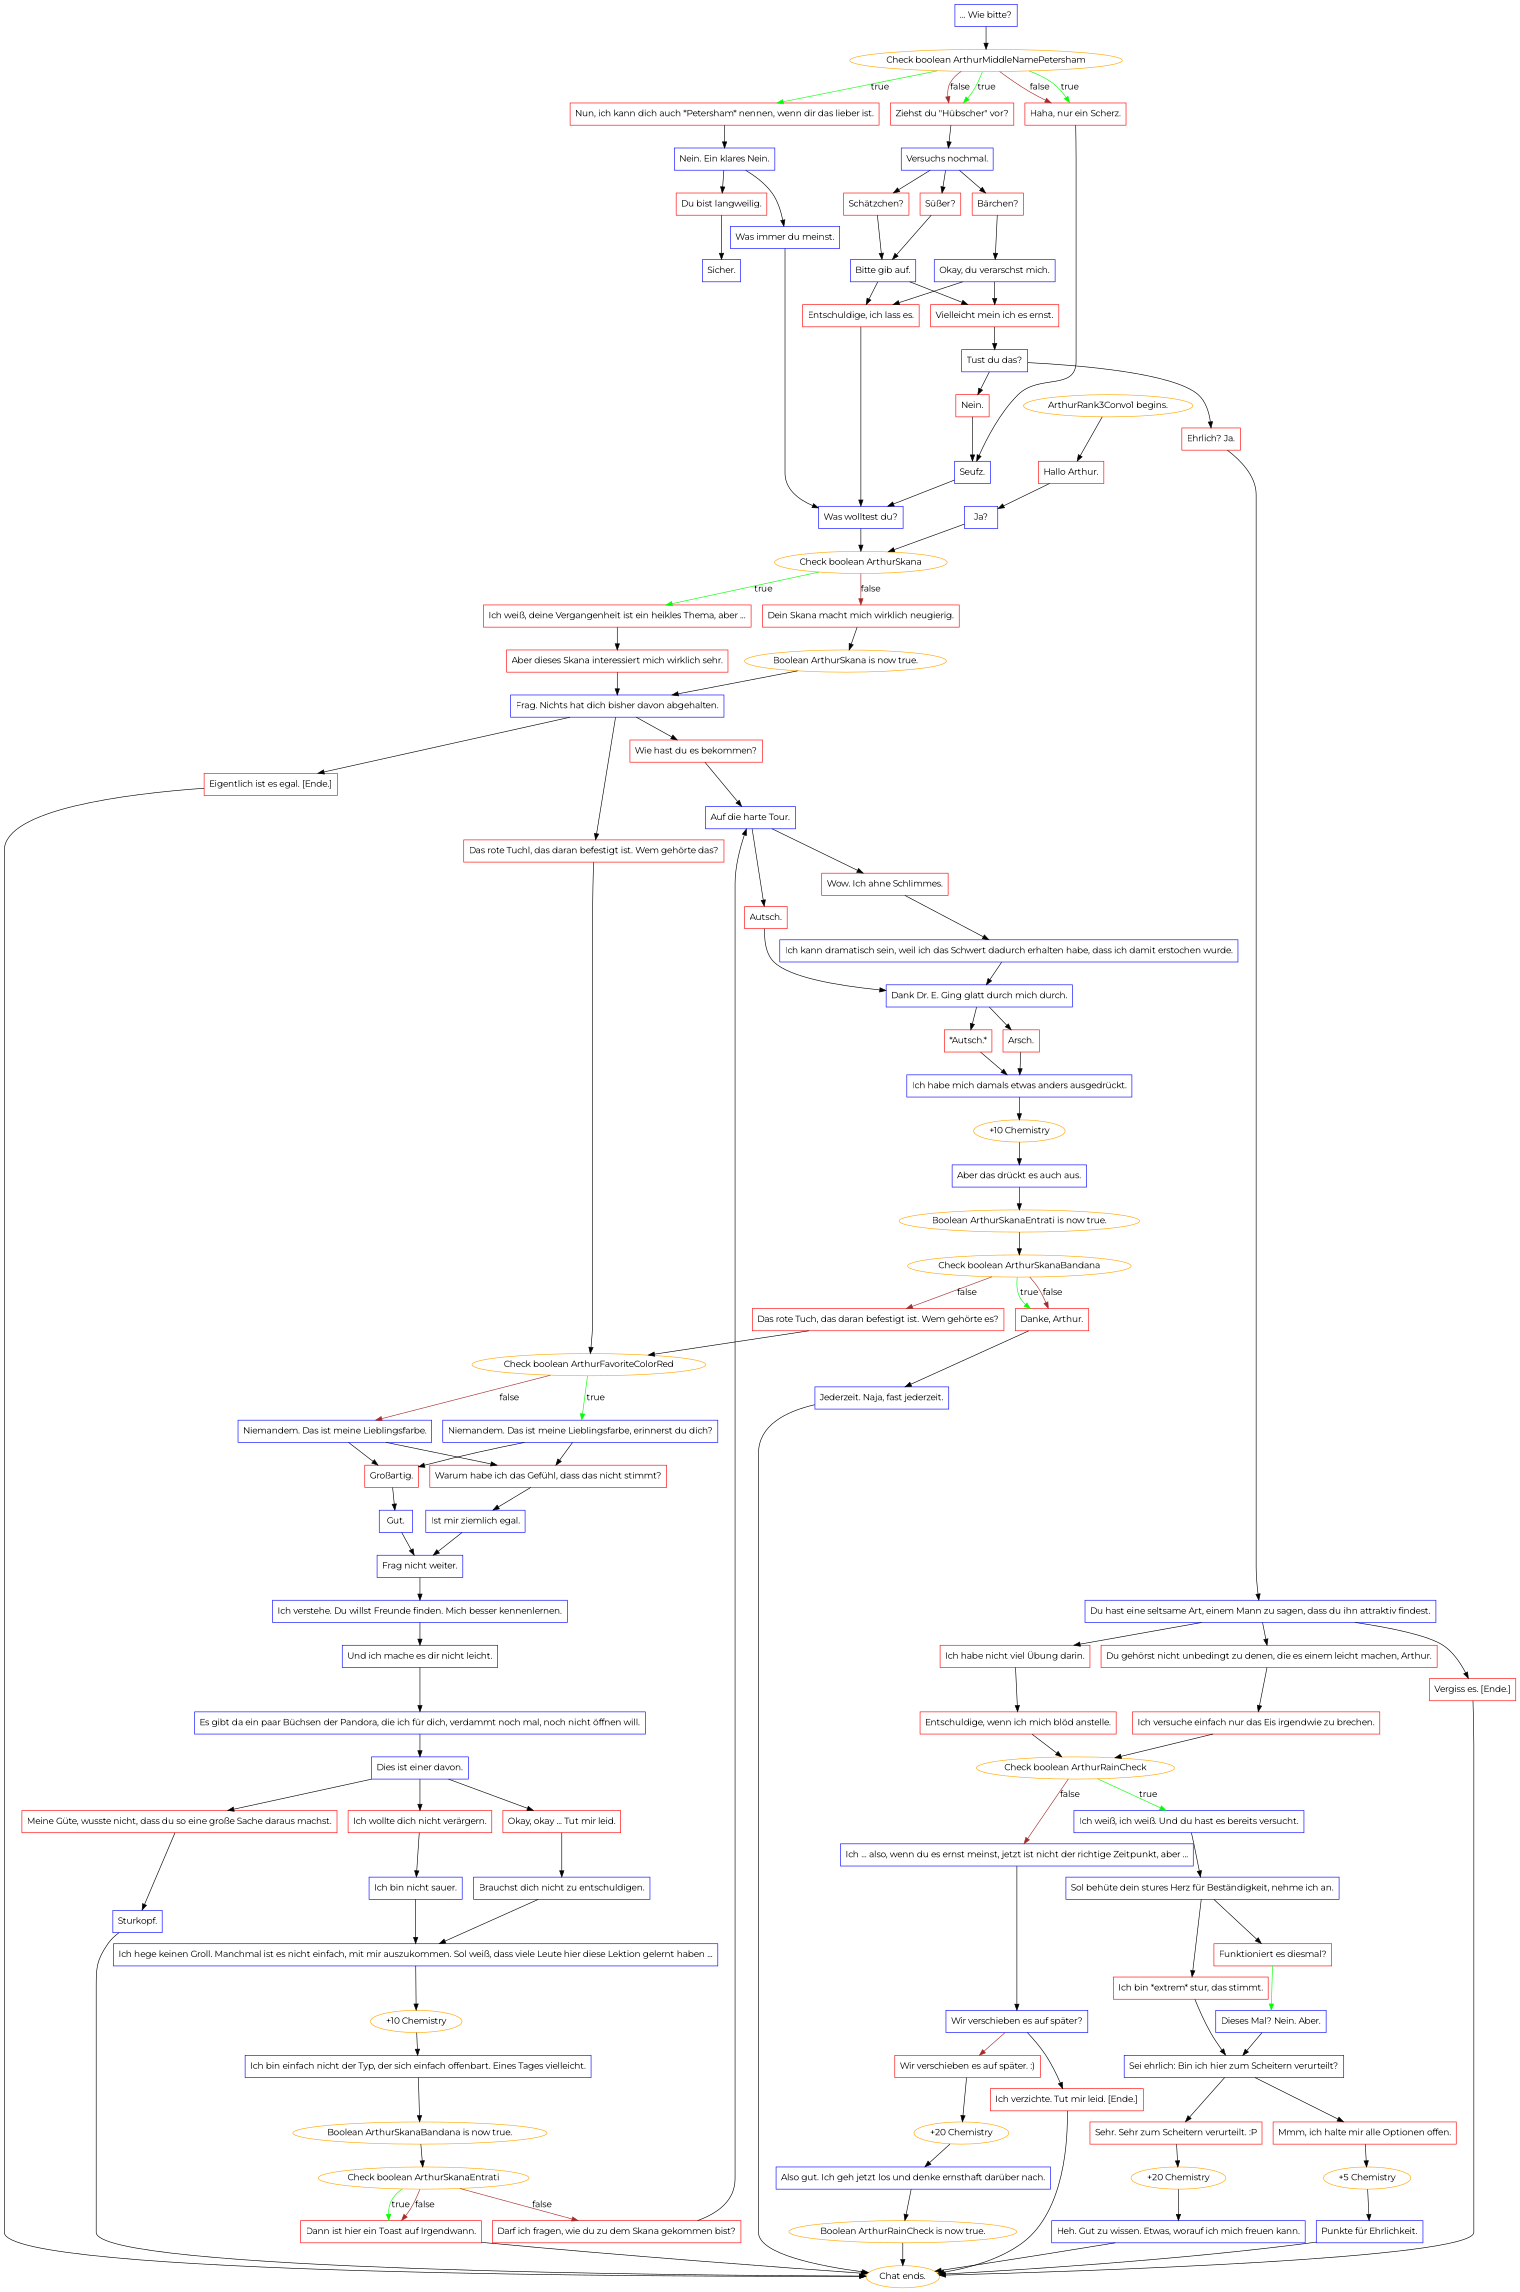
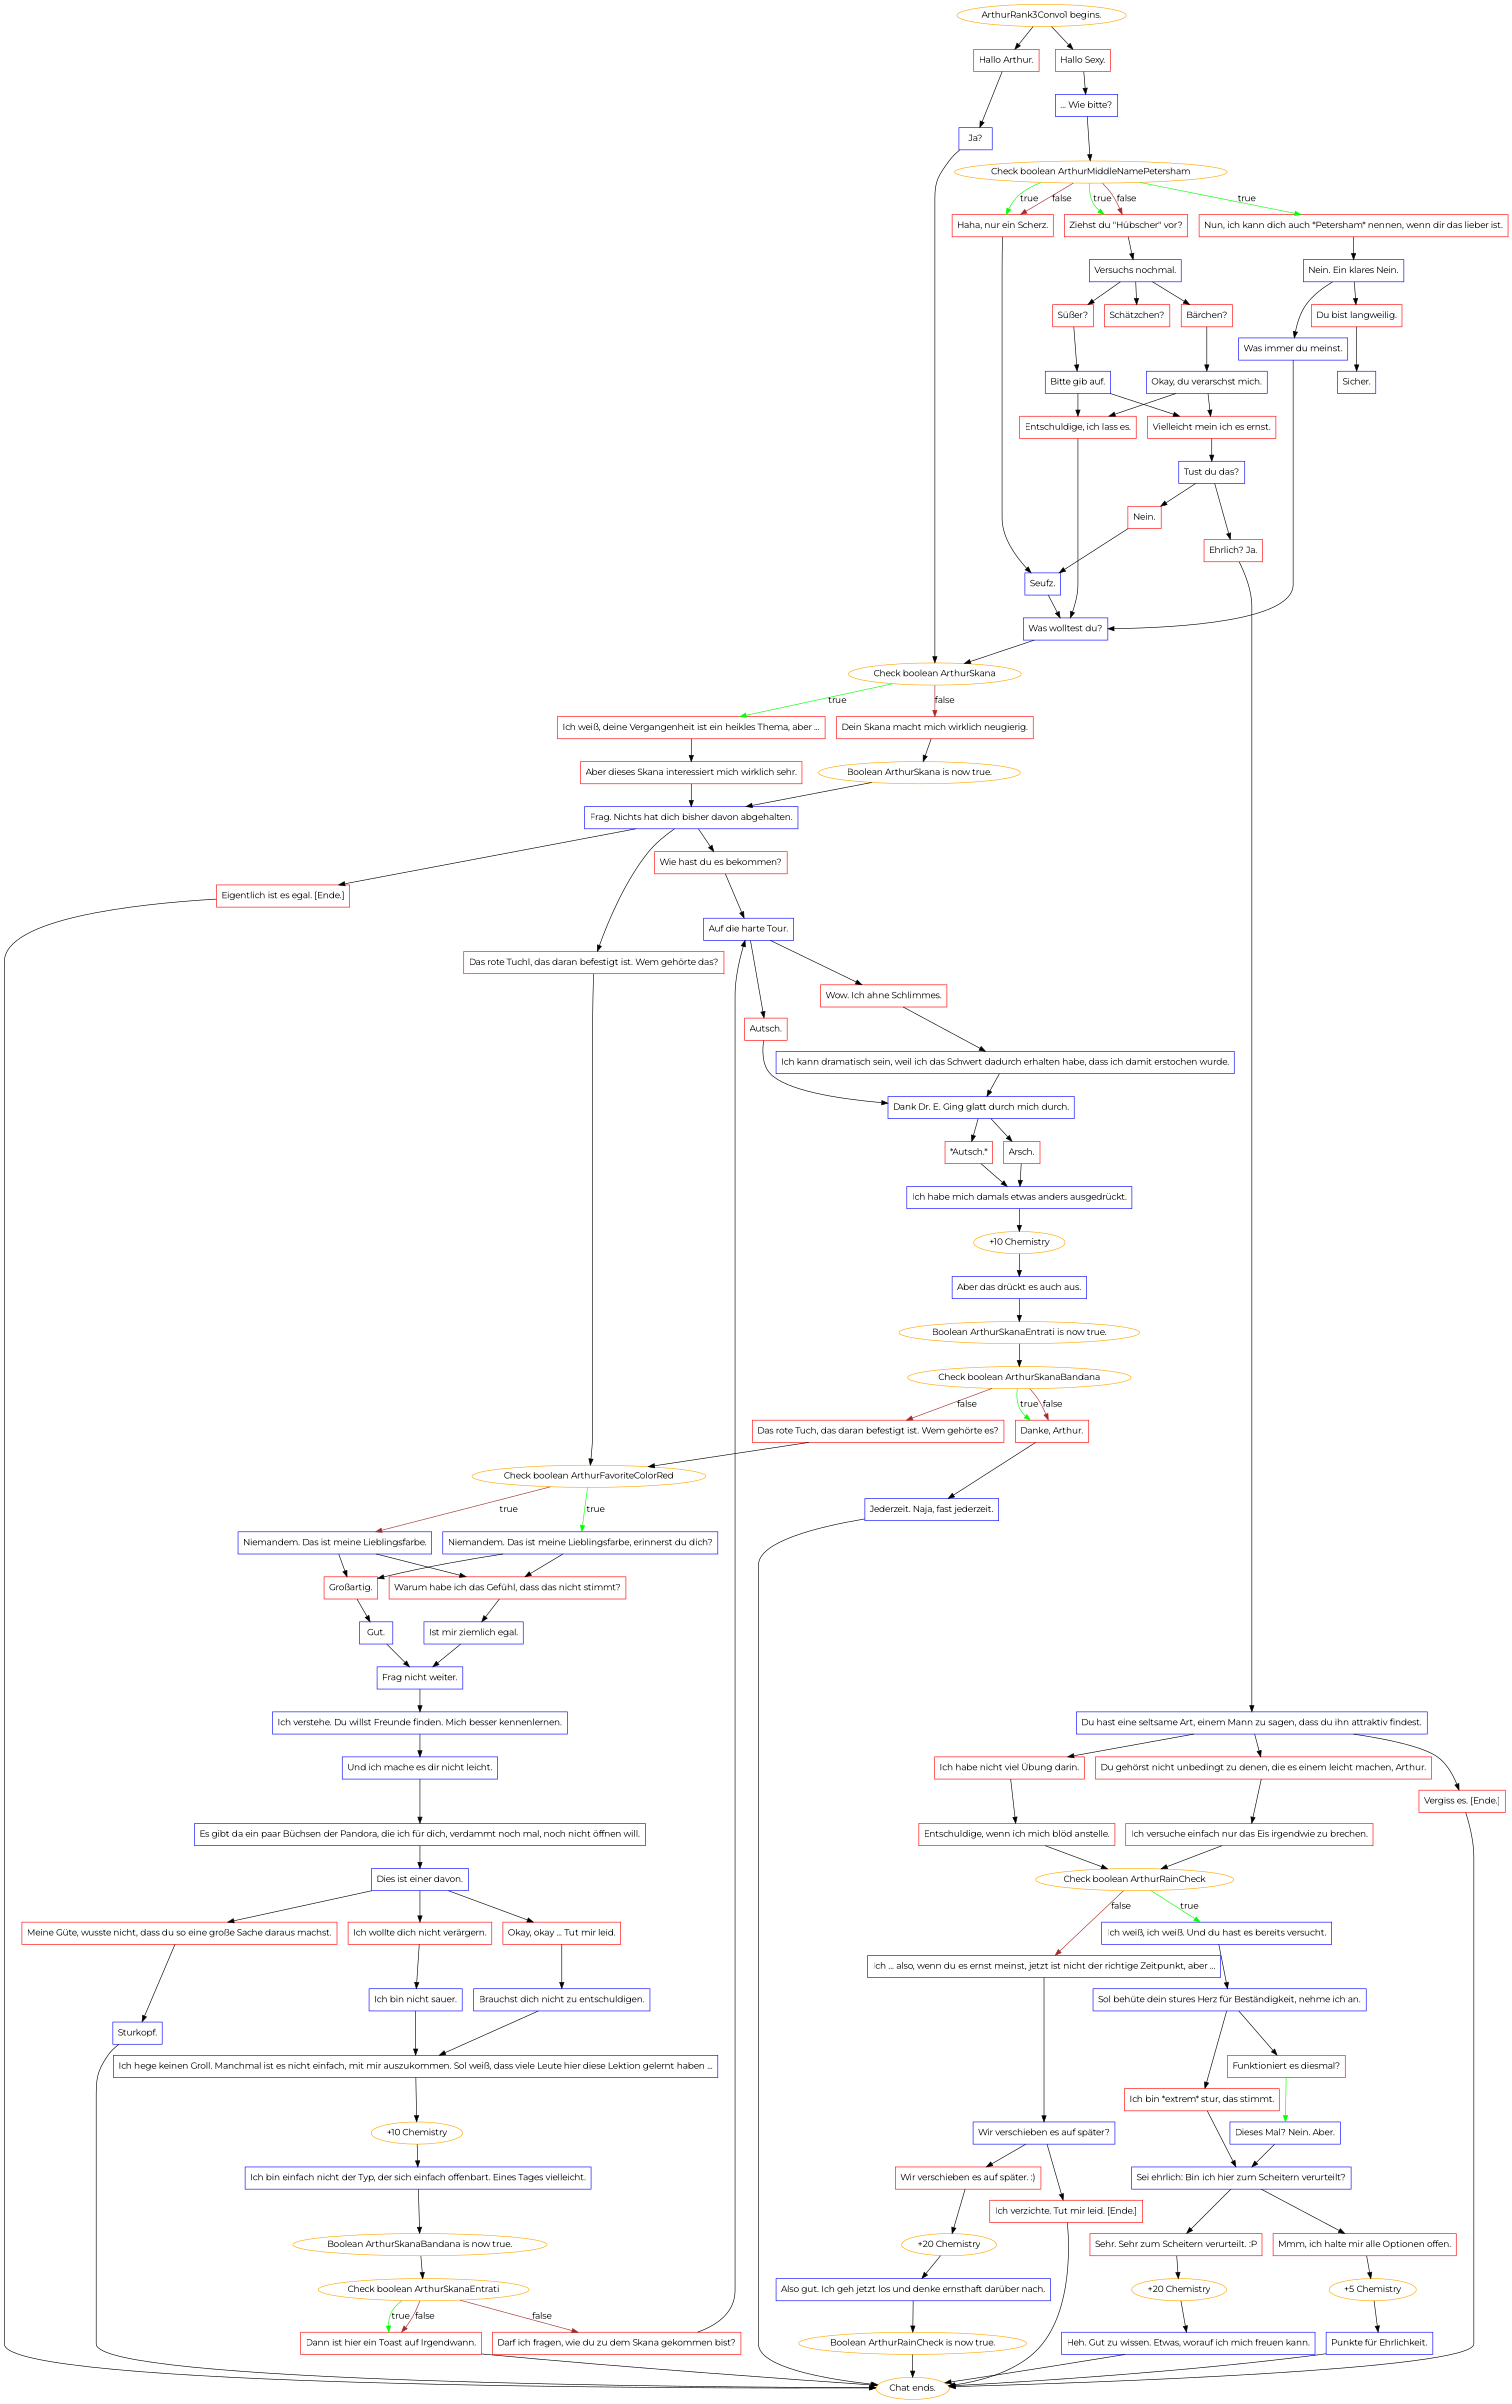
none -> (1083, 60)
(879, 234) -> none
(509, 1398) -> (509, 1510)
(995, 2042) -> (1009, 2154)
